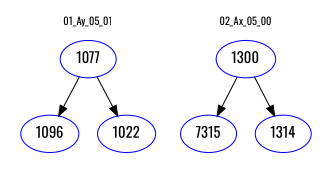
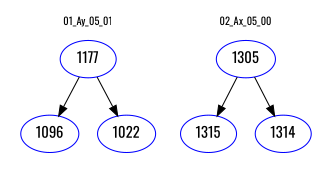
(88, 59) -> (88, 59)
(246, 59) -> (246, 59)
(209, 134) -> (209, 134)
